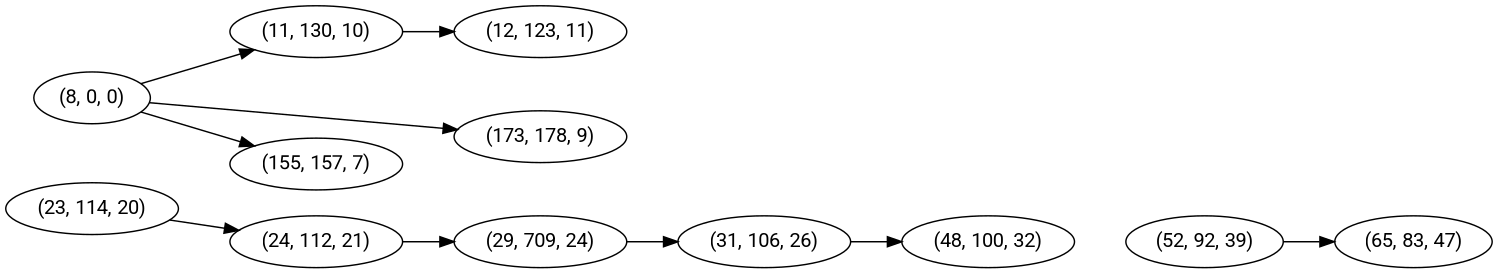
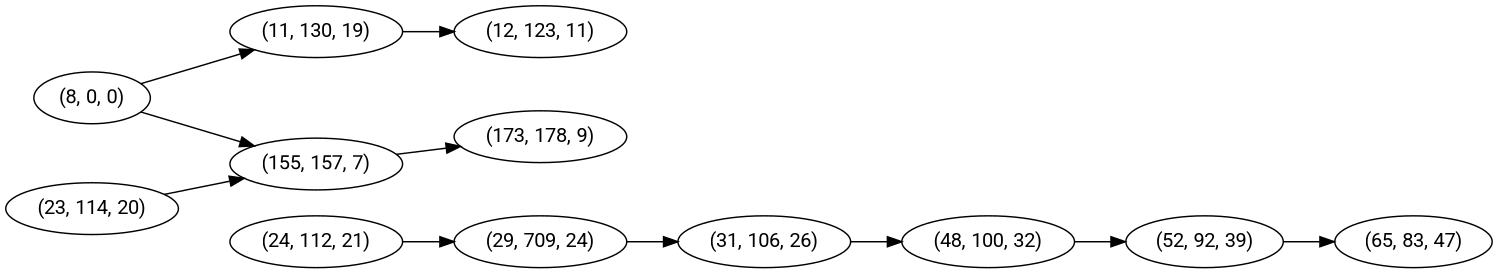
(316, 32) -> (316, 32)
(296, 116) -> (421, 151)
(197, 224) -> (197, 188)
none -> (1093, 242)
